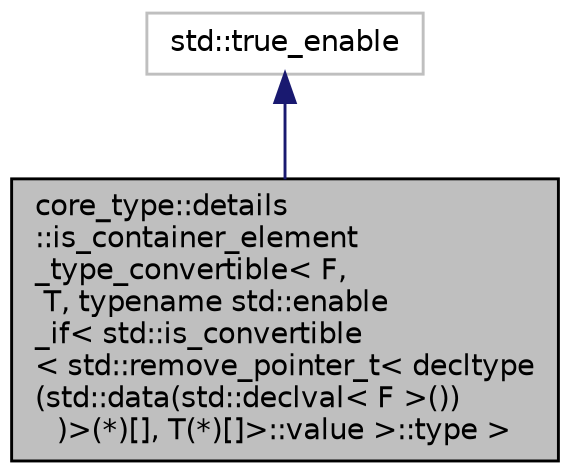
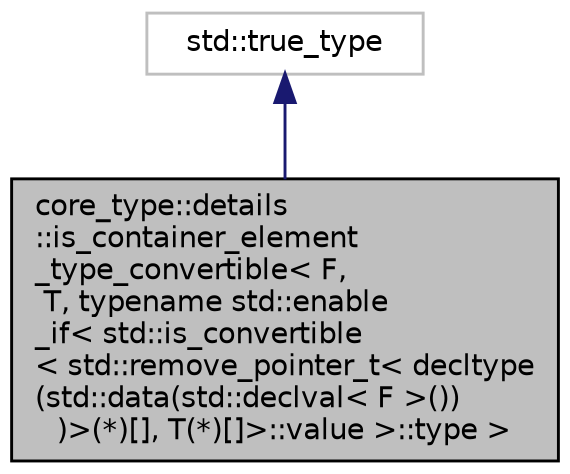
(285, 44) -> (285, 44)
